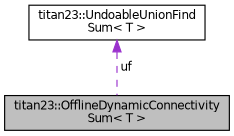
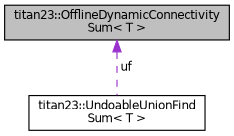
(117, 74) -> (117, 74)
